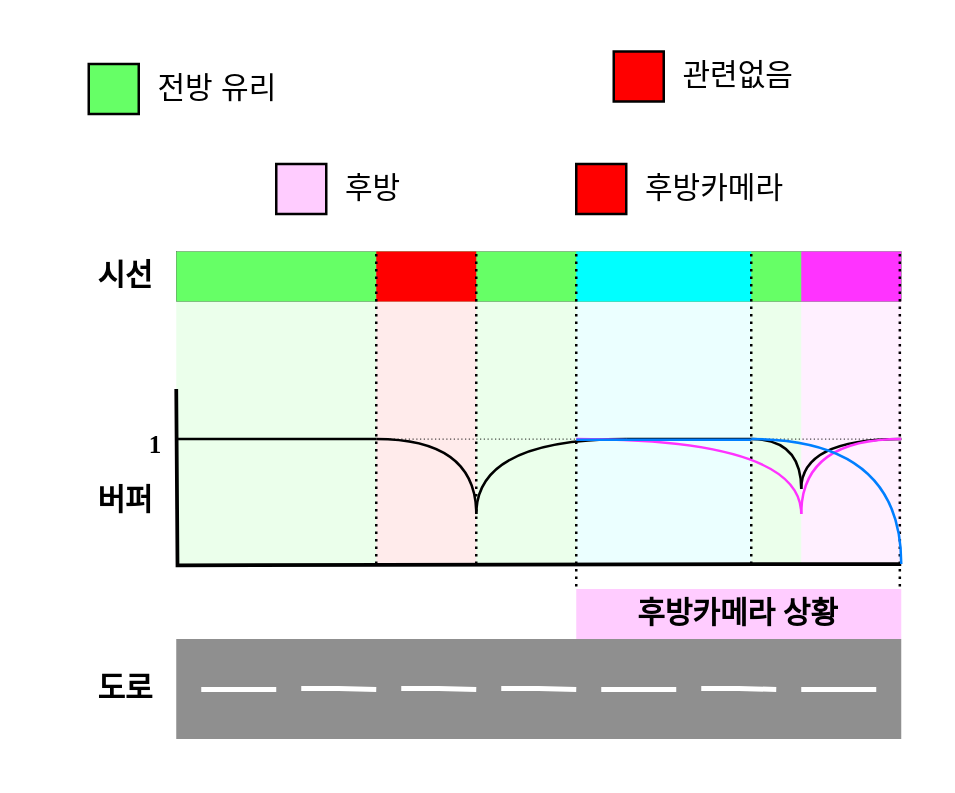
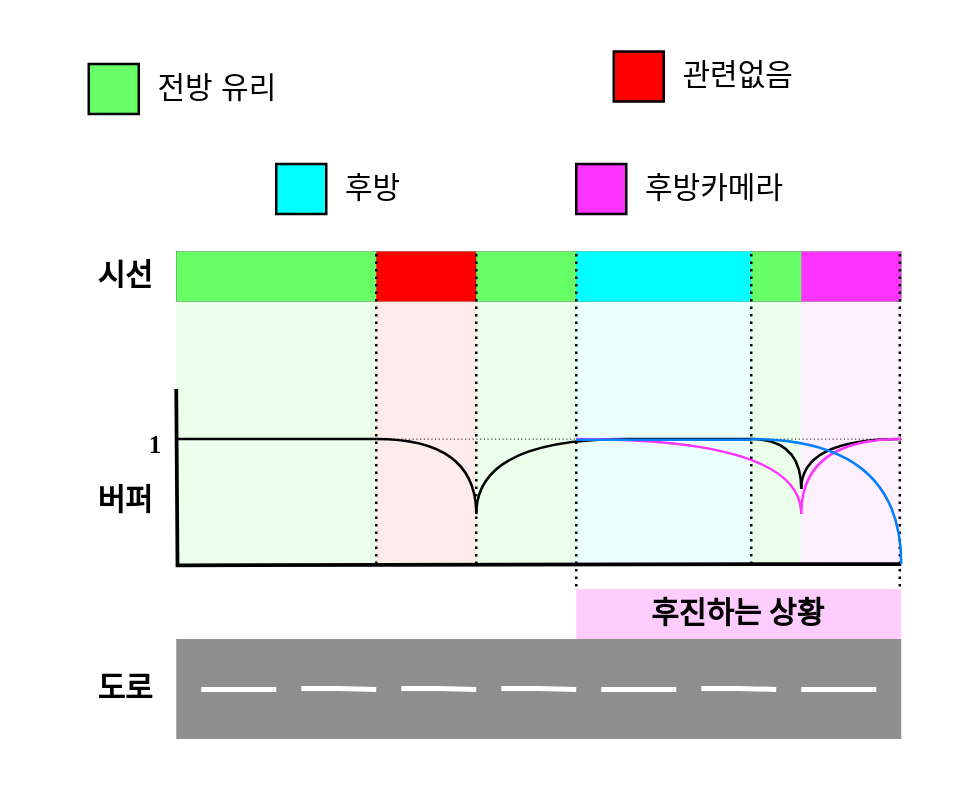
(301, 189) -> (301, 189)
(601, 189) -> (601, 189)
(739, 614) -> (739, 614)
